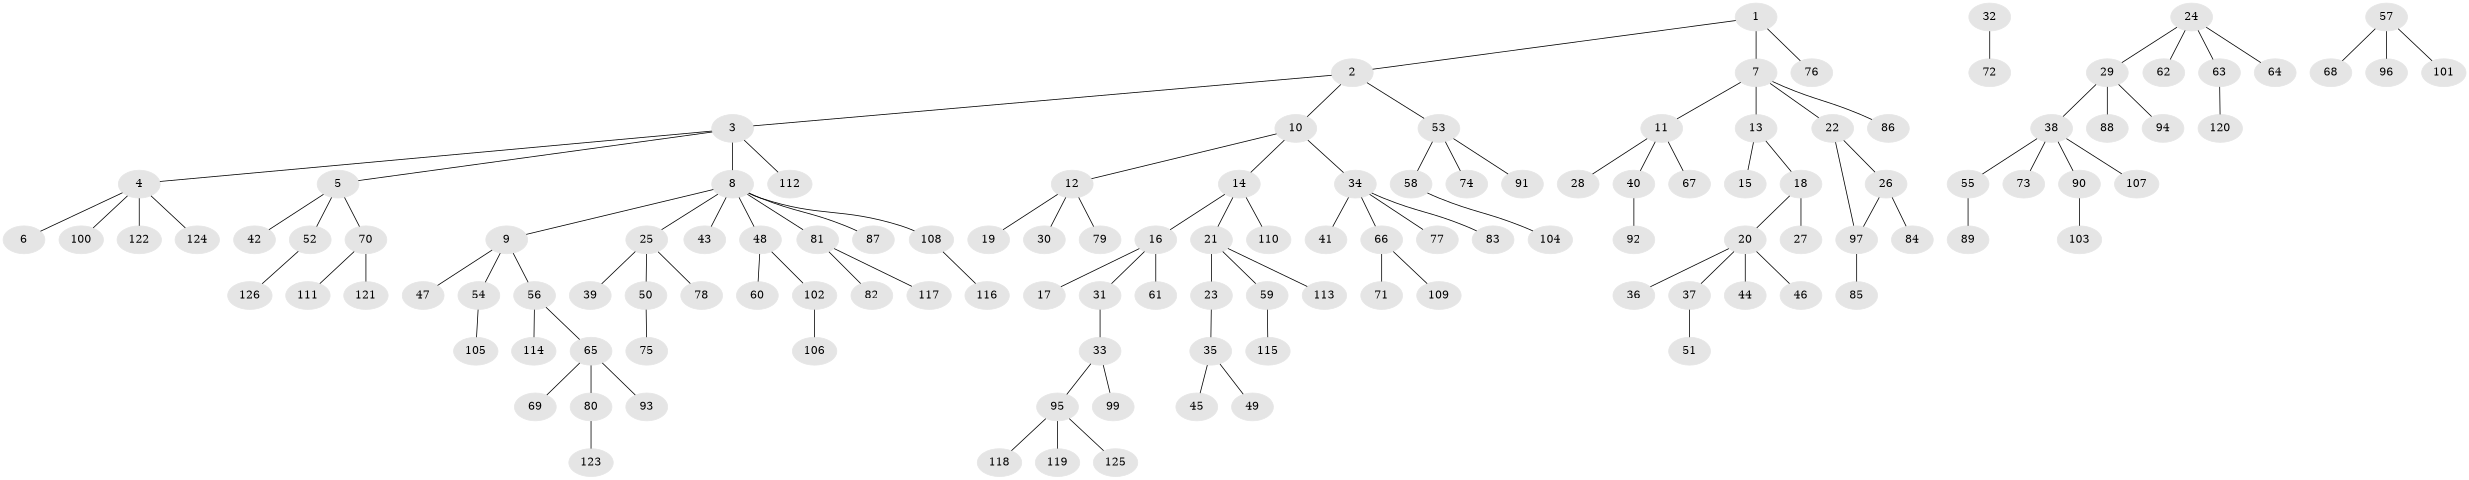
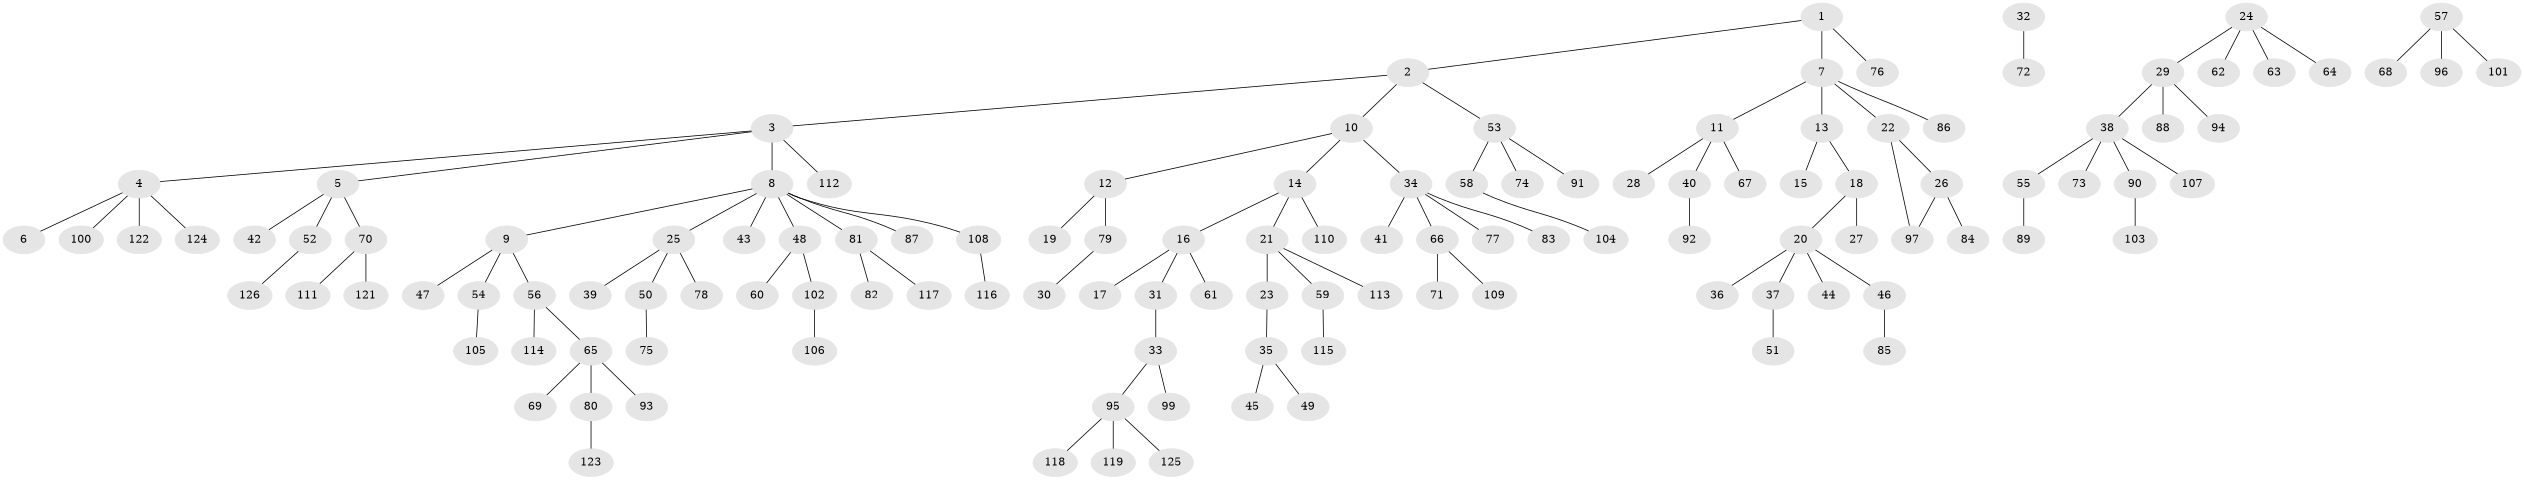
(2220, 128) -> none
(1058, 212) -> (1075, 268)
(1857, 268) -> (1885, 323)
